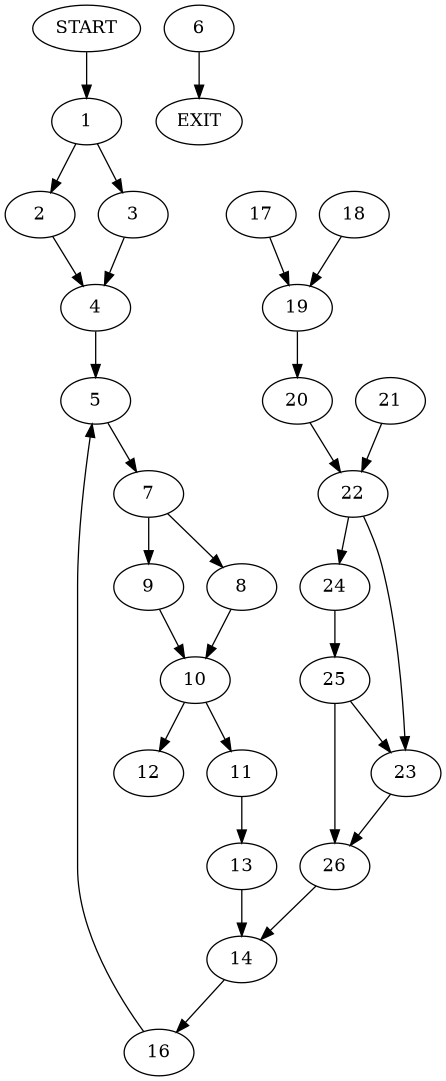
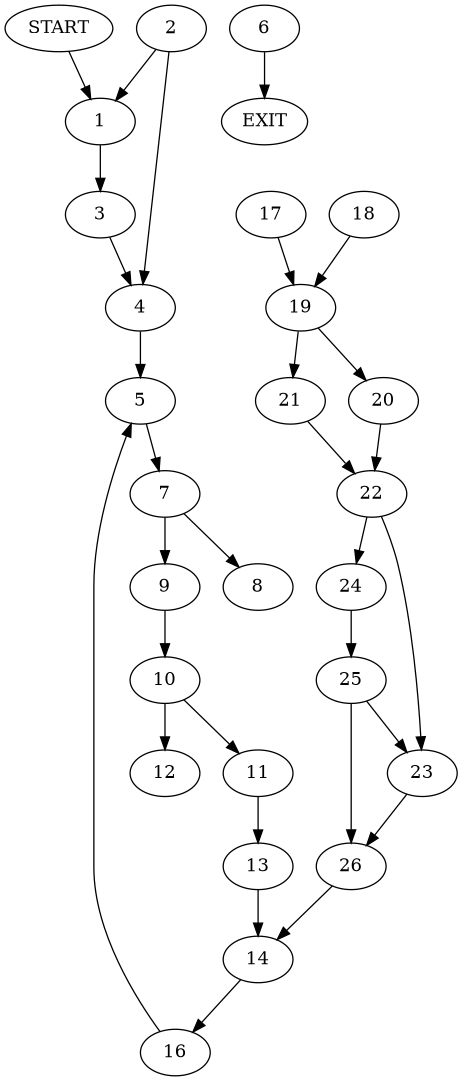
(66, 162) -> (140, 70)
none -> (296, 348)
(222, 628) -> none
